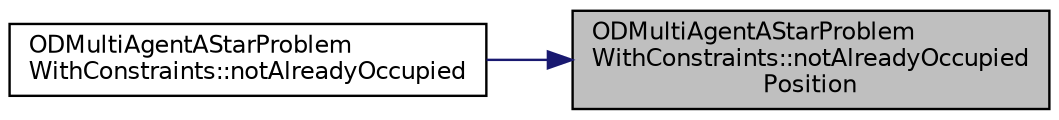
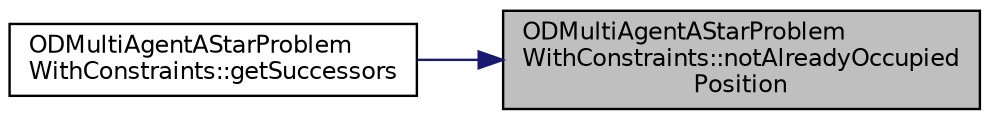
(248, 60) -> (213, 60)
